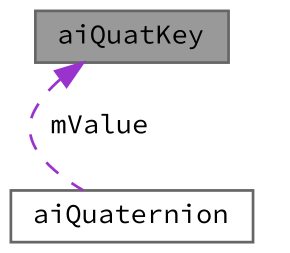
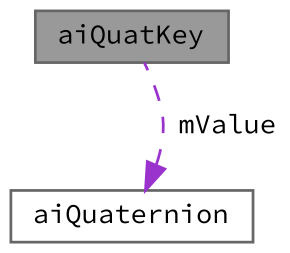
(33, 141) -> (162, 113)
